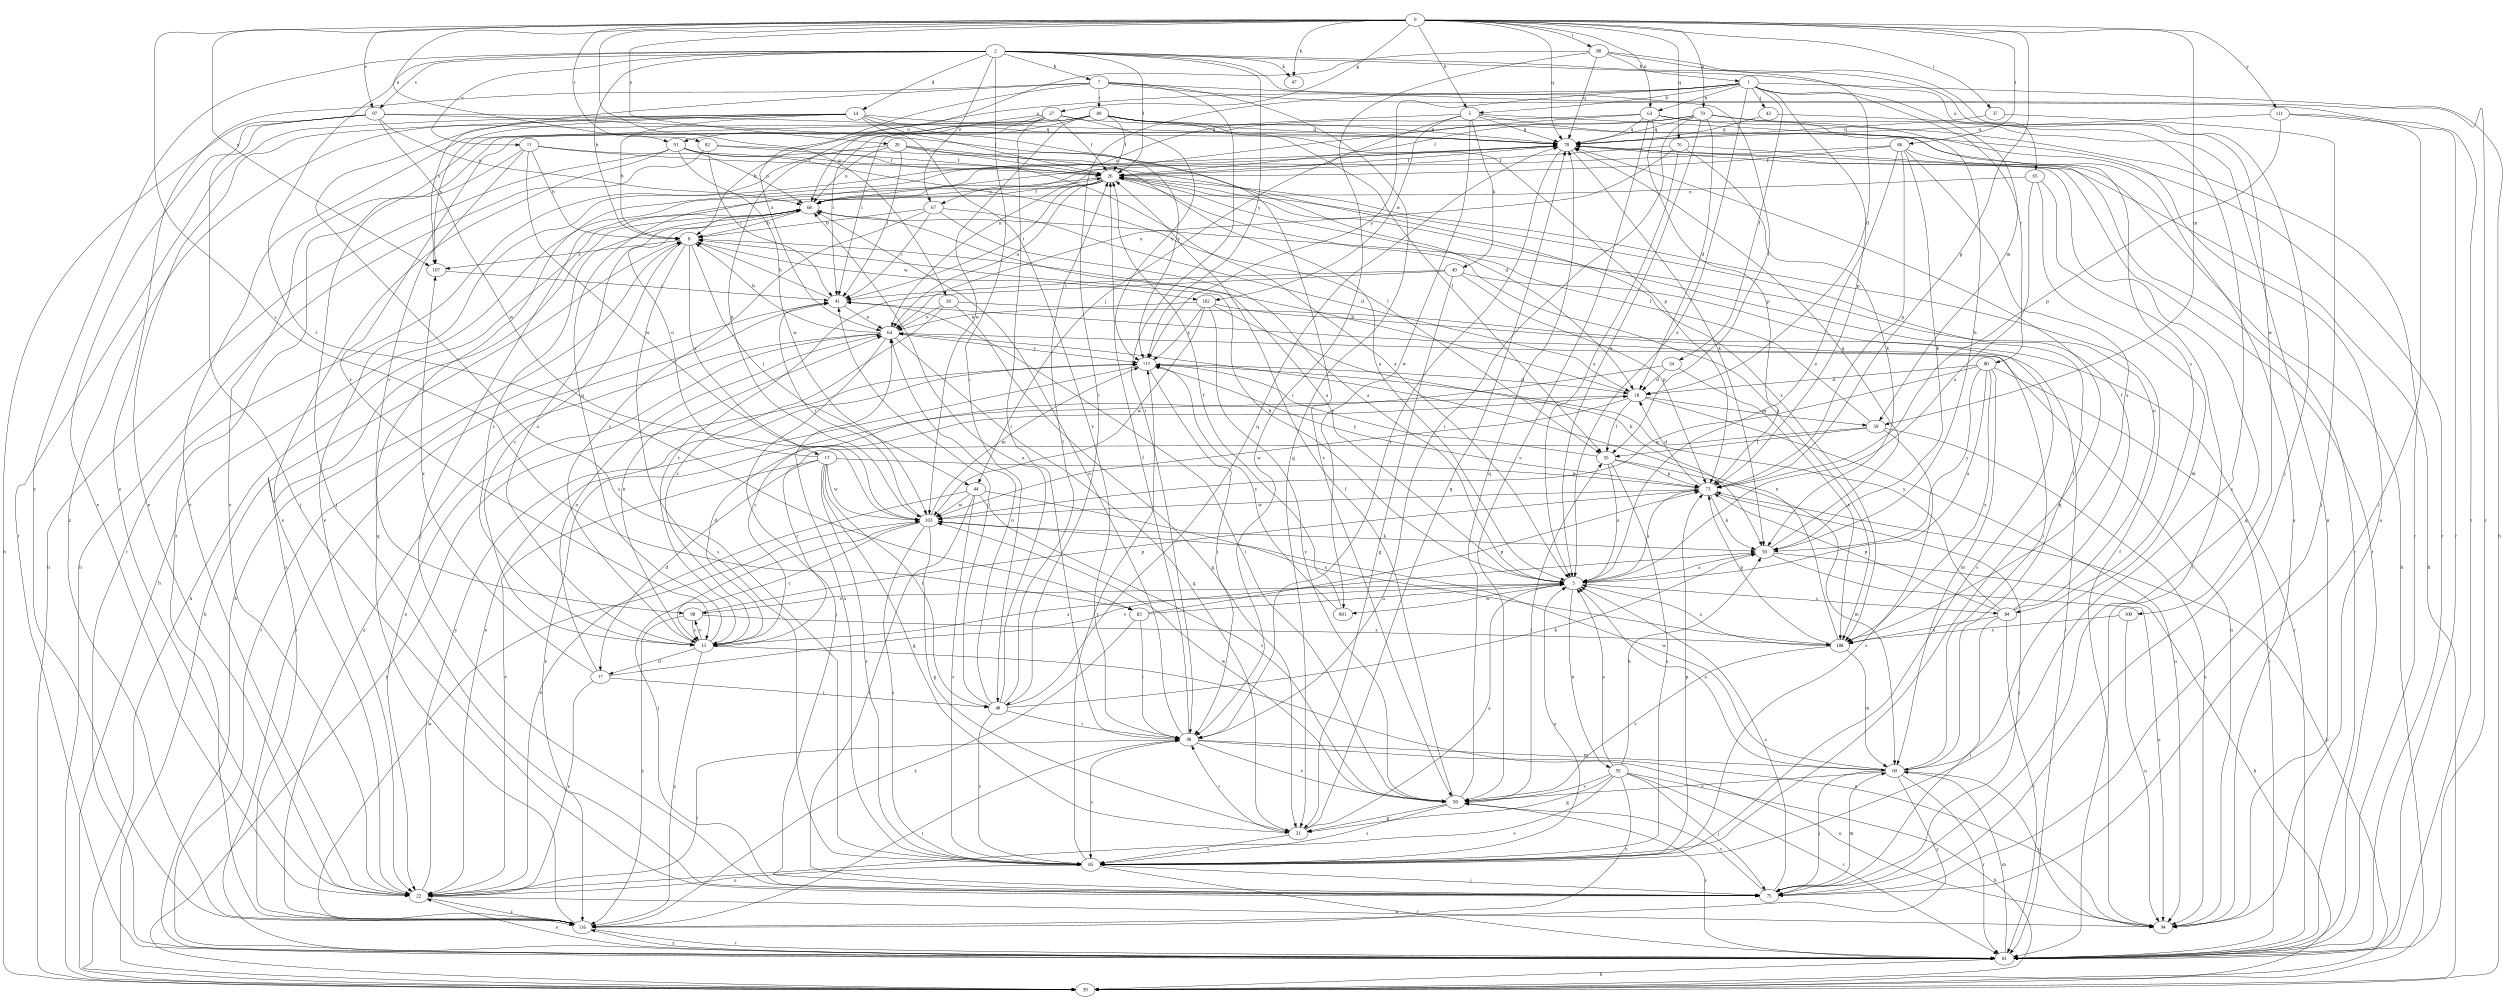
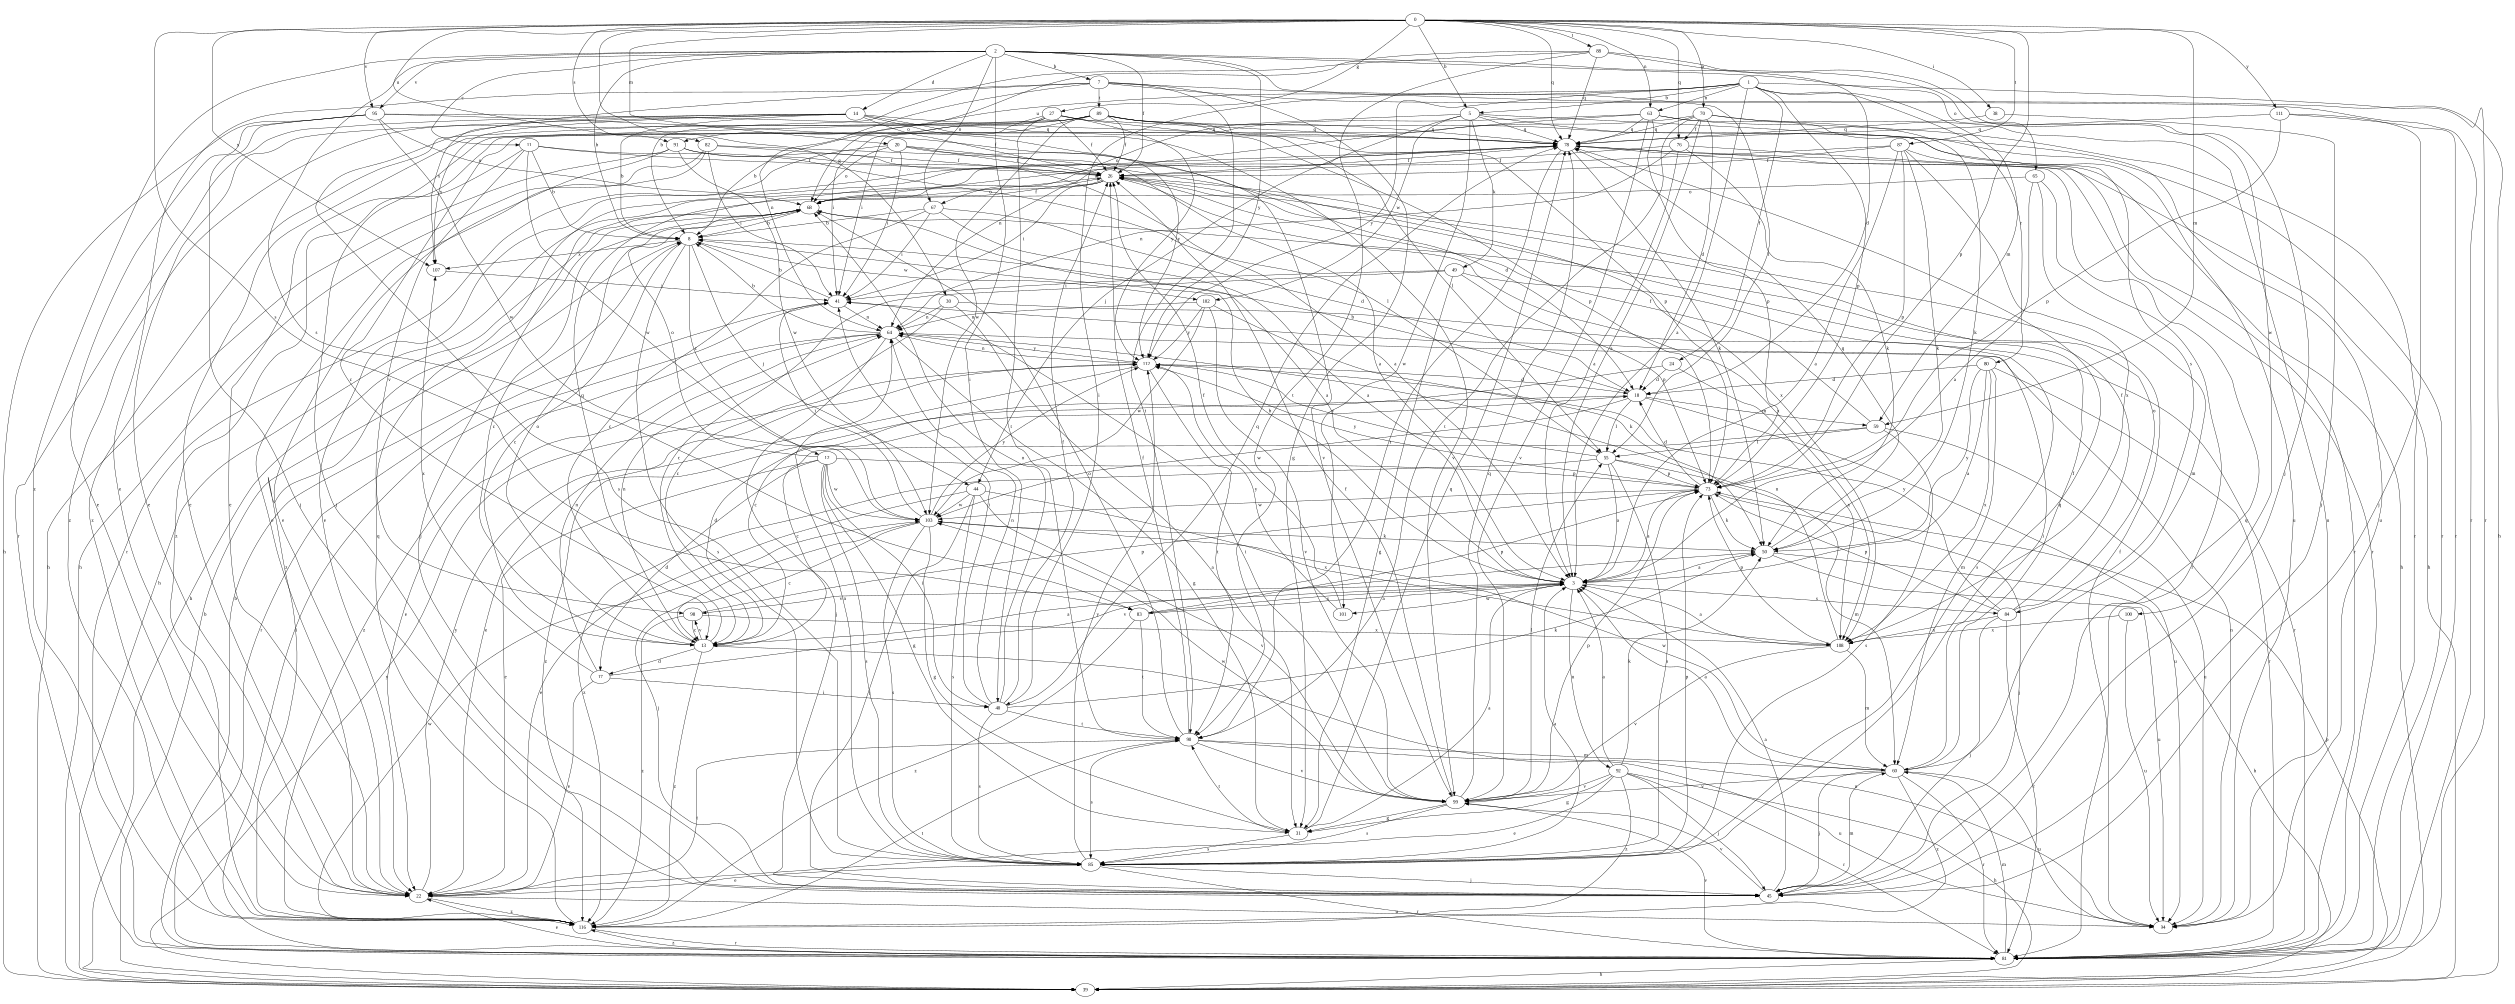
(1670, 74) -> (1096, 72)
(631, 82) -> (631, 82)
(1294, 82) -> none
(375, 114) -> (375, 114)
(1768, 114) -> none
(1995, 114) -> (1995, 114)
(1408, 144) -> (1694, 129)
(1900, 145) -> (1900, 145)
(743, 171) -> none
(1004, 259) -> (1025, 356)
(733, 264) -> (1409, 205)
none -> (195, 329)
(2029, 366) -> none
(1078, 391) -> (1386, 268)
none -> (275, 418)
(1004, 442) -> (1004, 442)
(1494, 480) -> none
none -> (923, 488)
(1213, 567) -> (1213, 567)
none -> (1358, 594)
(1343, 614) -> (1343, 614)
none -> (1575, 659)
(1769, 896) -> (1769, 896)
